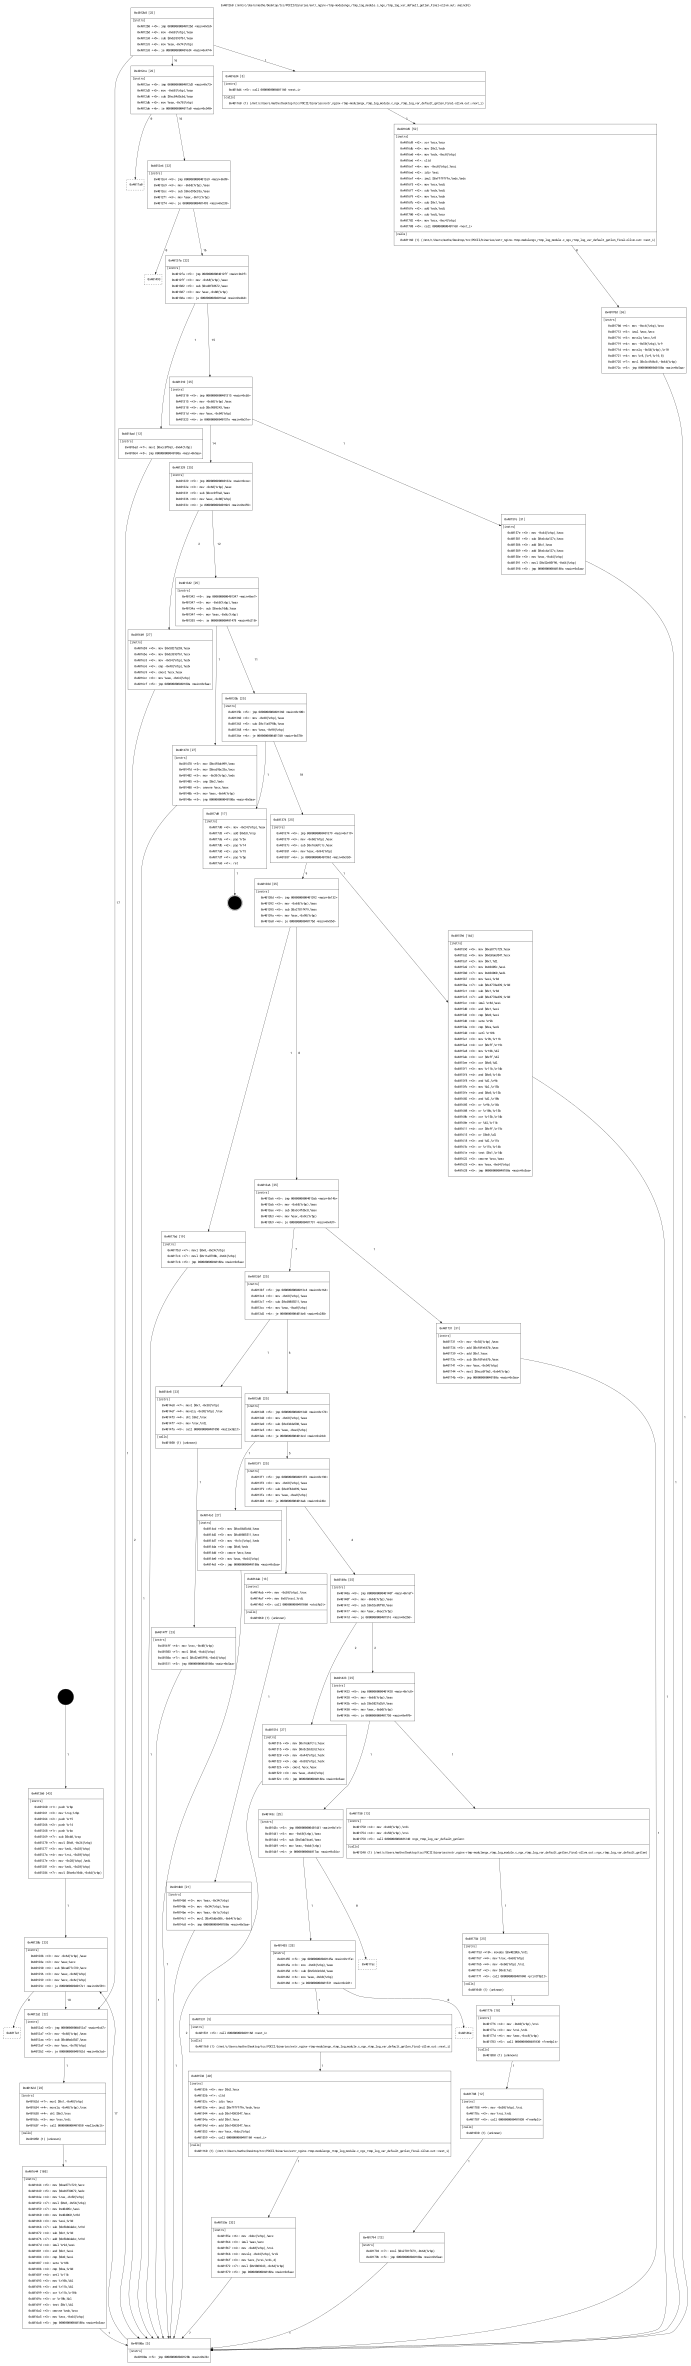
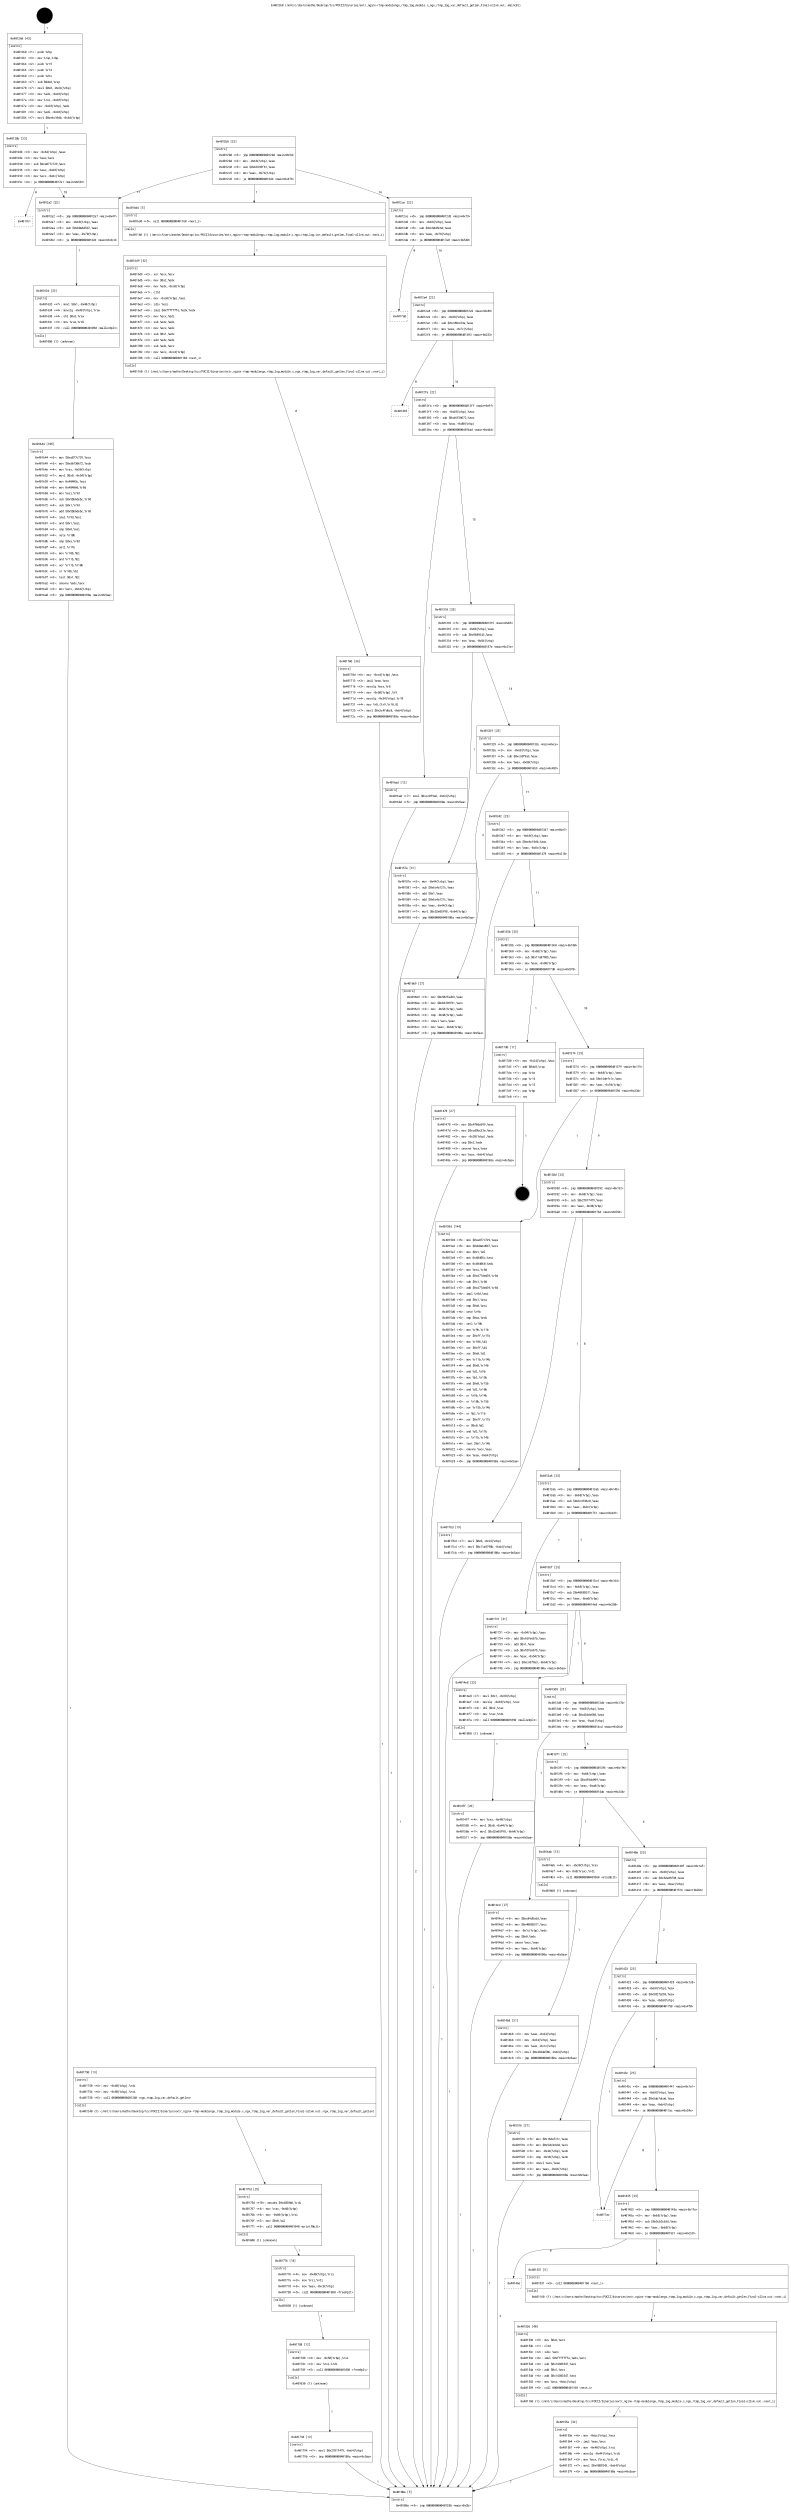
(434, 1764) -> (600, 2106)
(113, 2168) -> none
